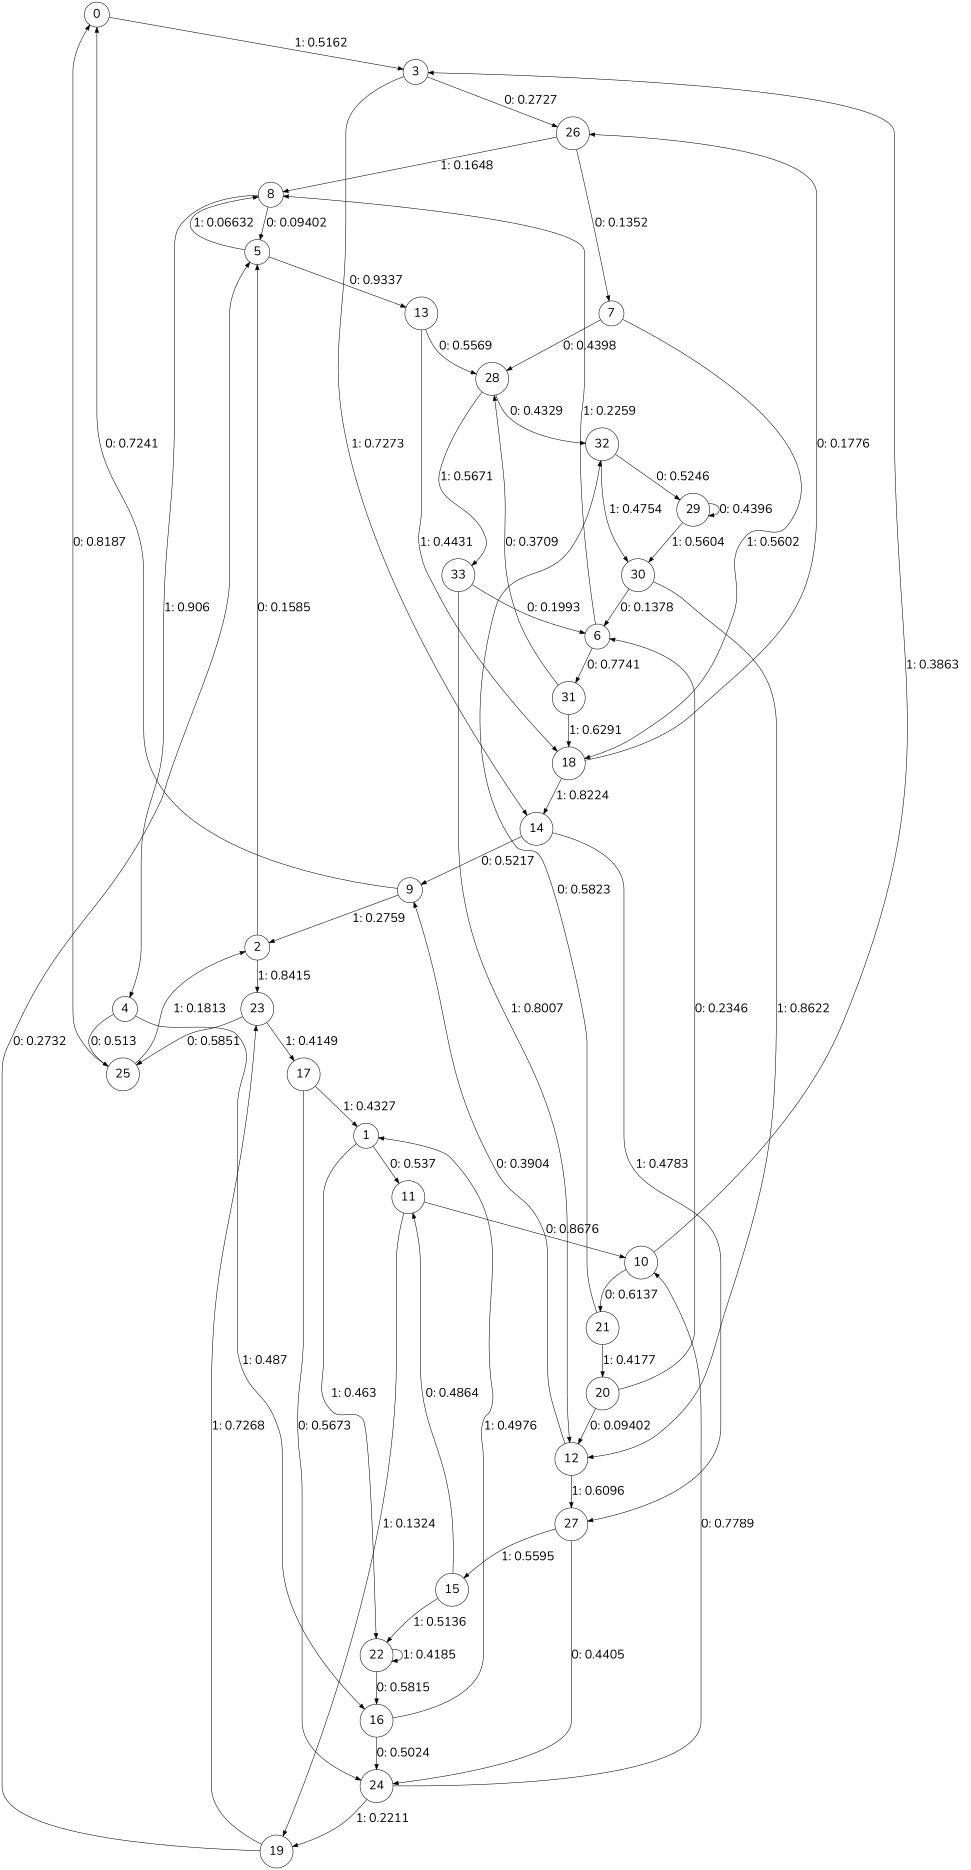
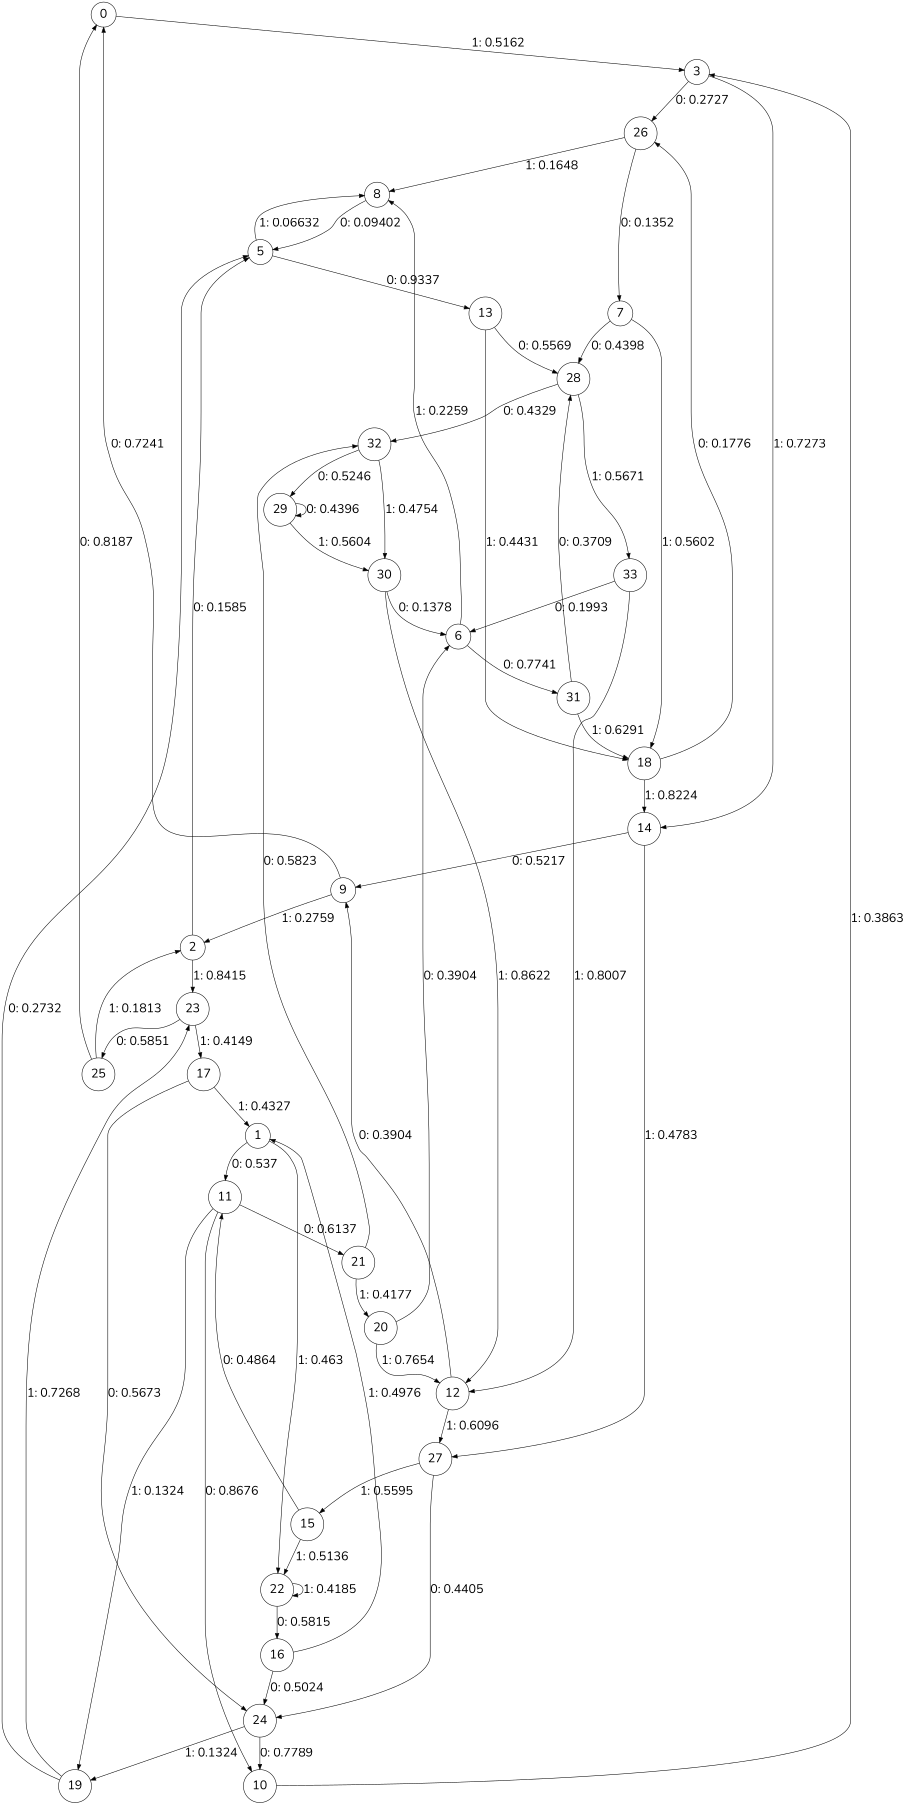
(125, 1009) -> none
(726, 1009) -> (455, 976)
(608, 1284) -> (289, 1229)
(624, 1426) -> (413, 1361)
(387, 1819) -> (216, 1753)
